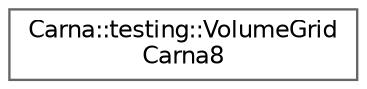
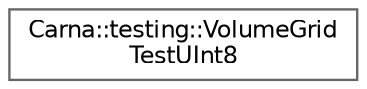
(183, 45) -> (183, 45)
